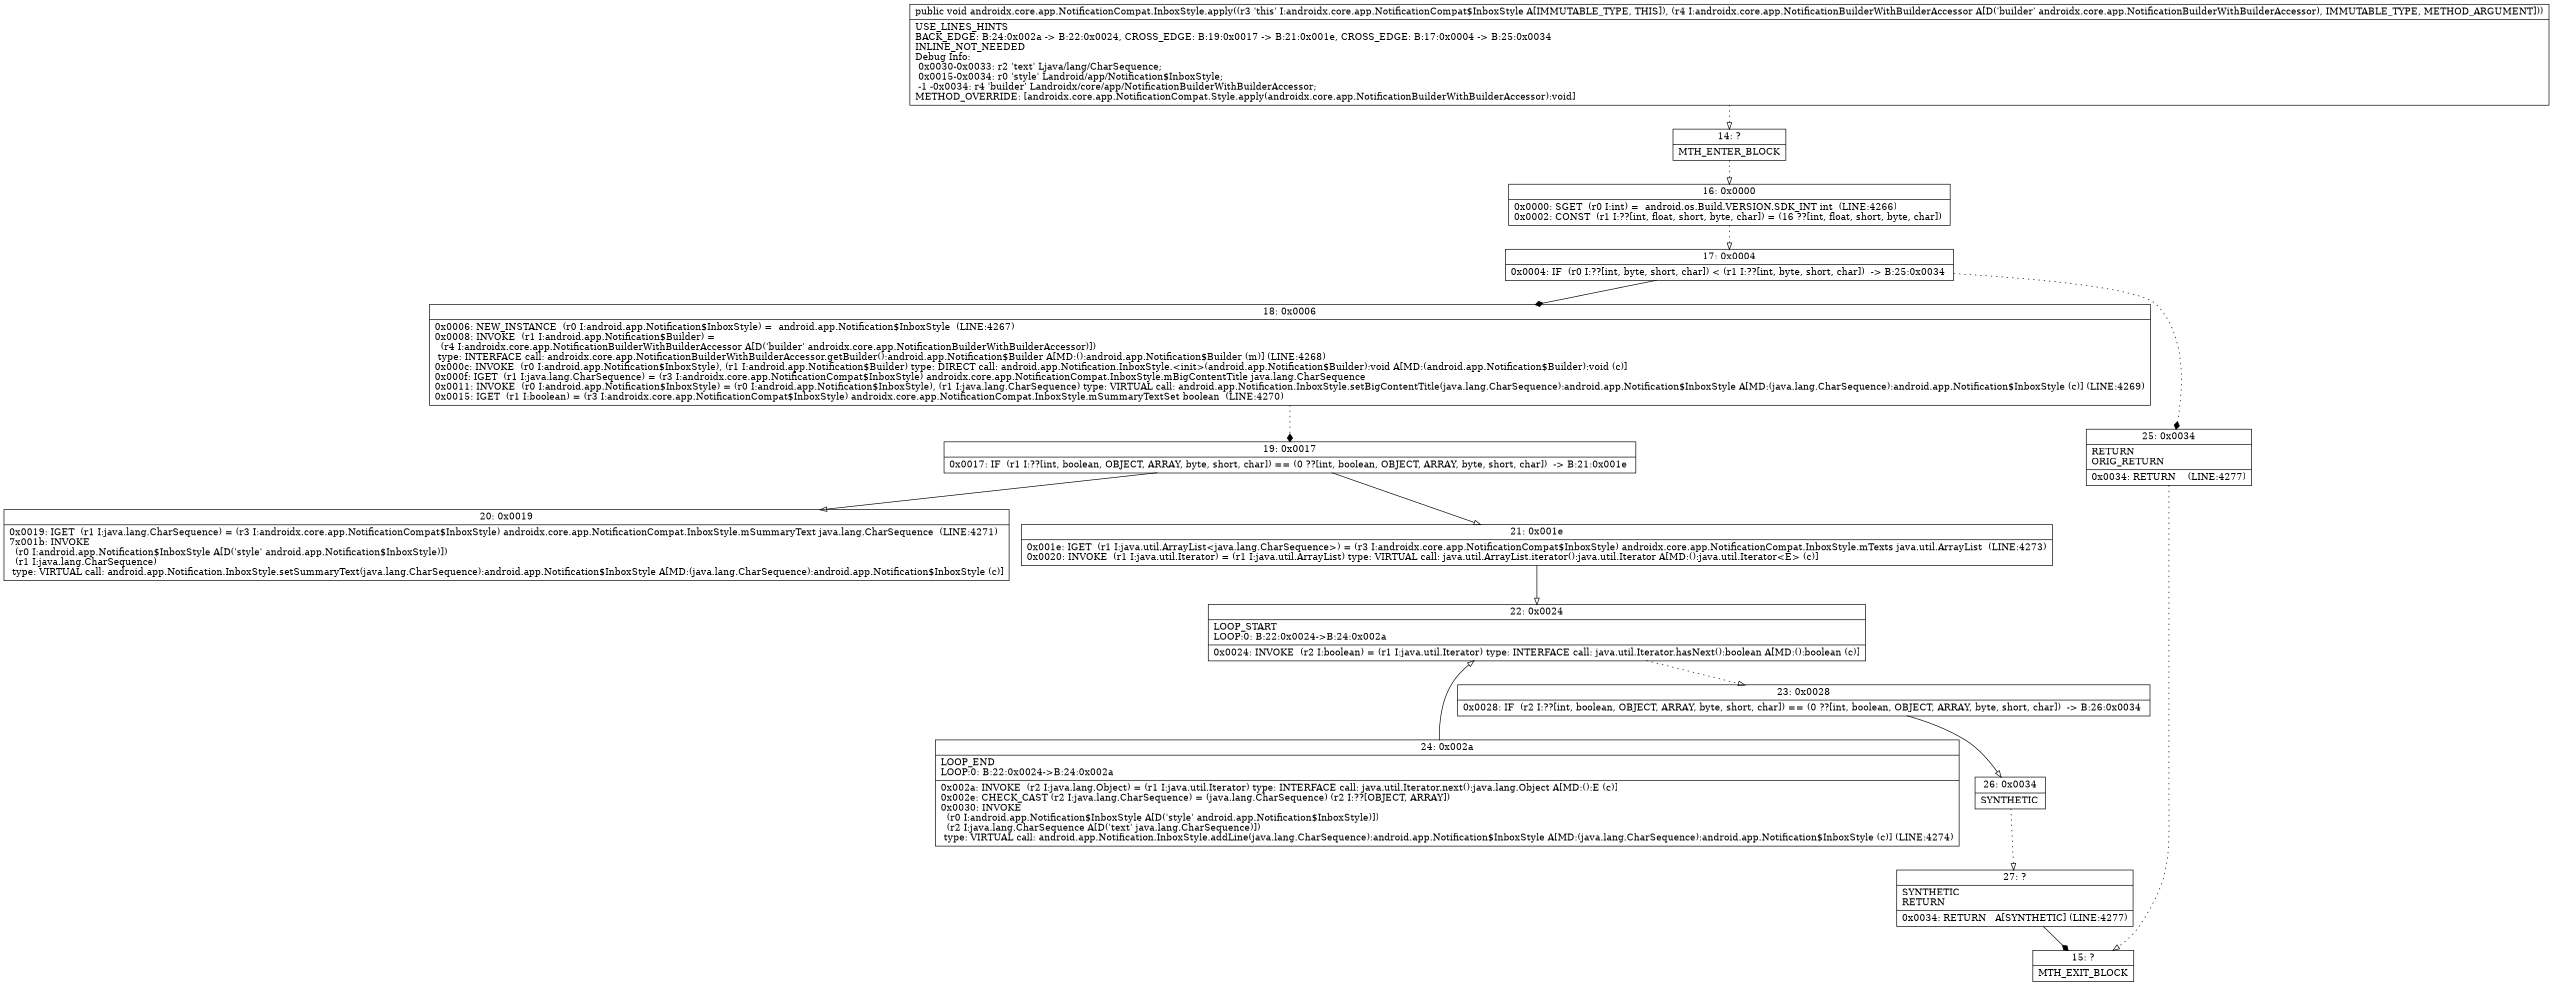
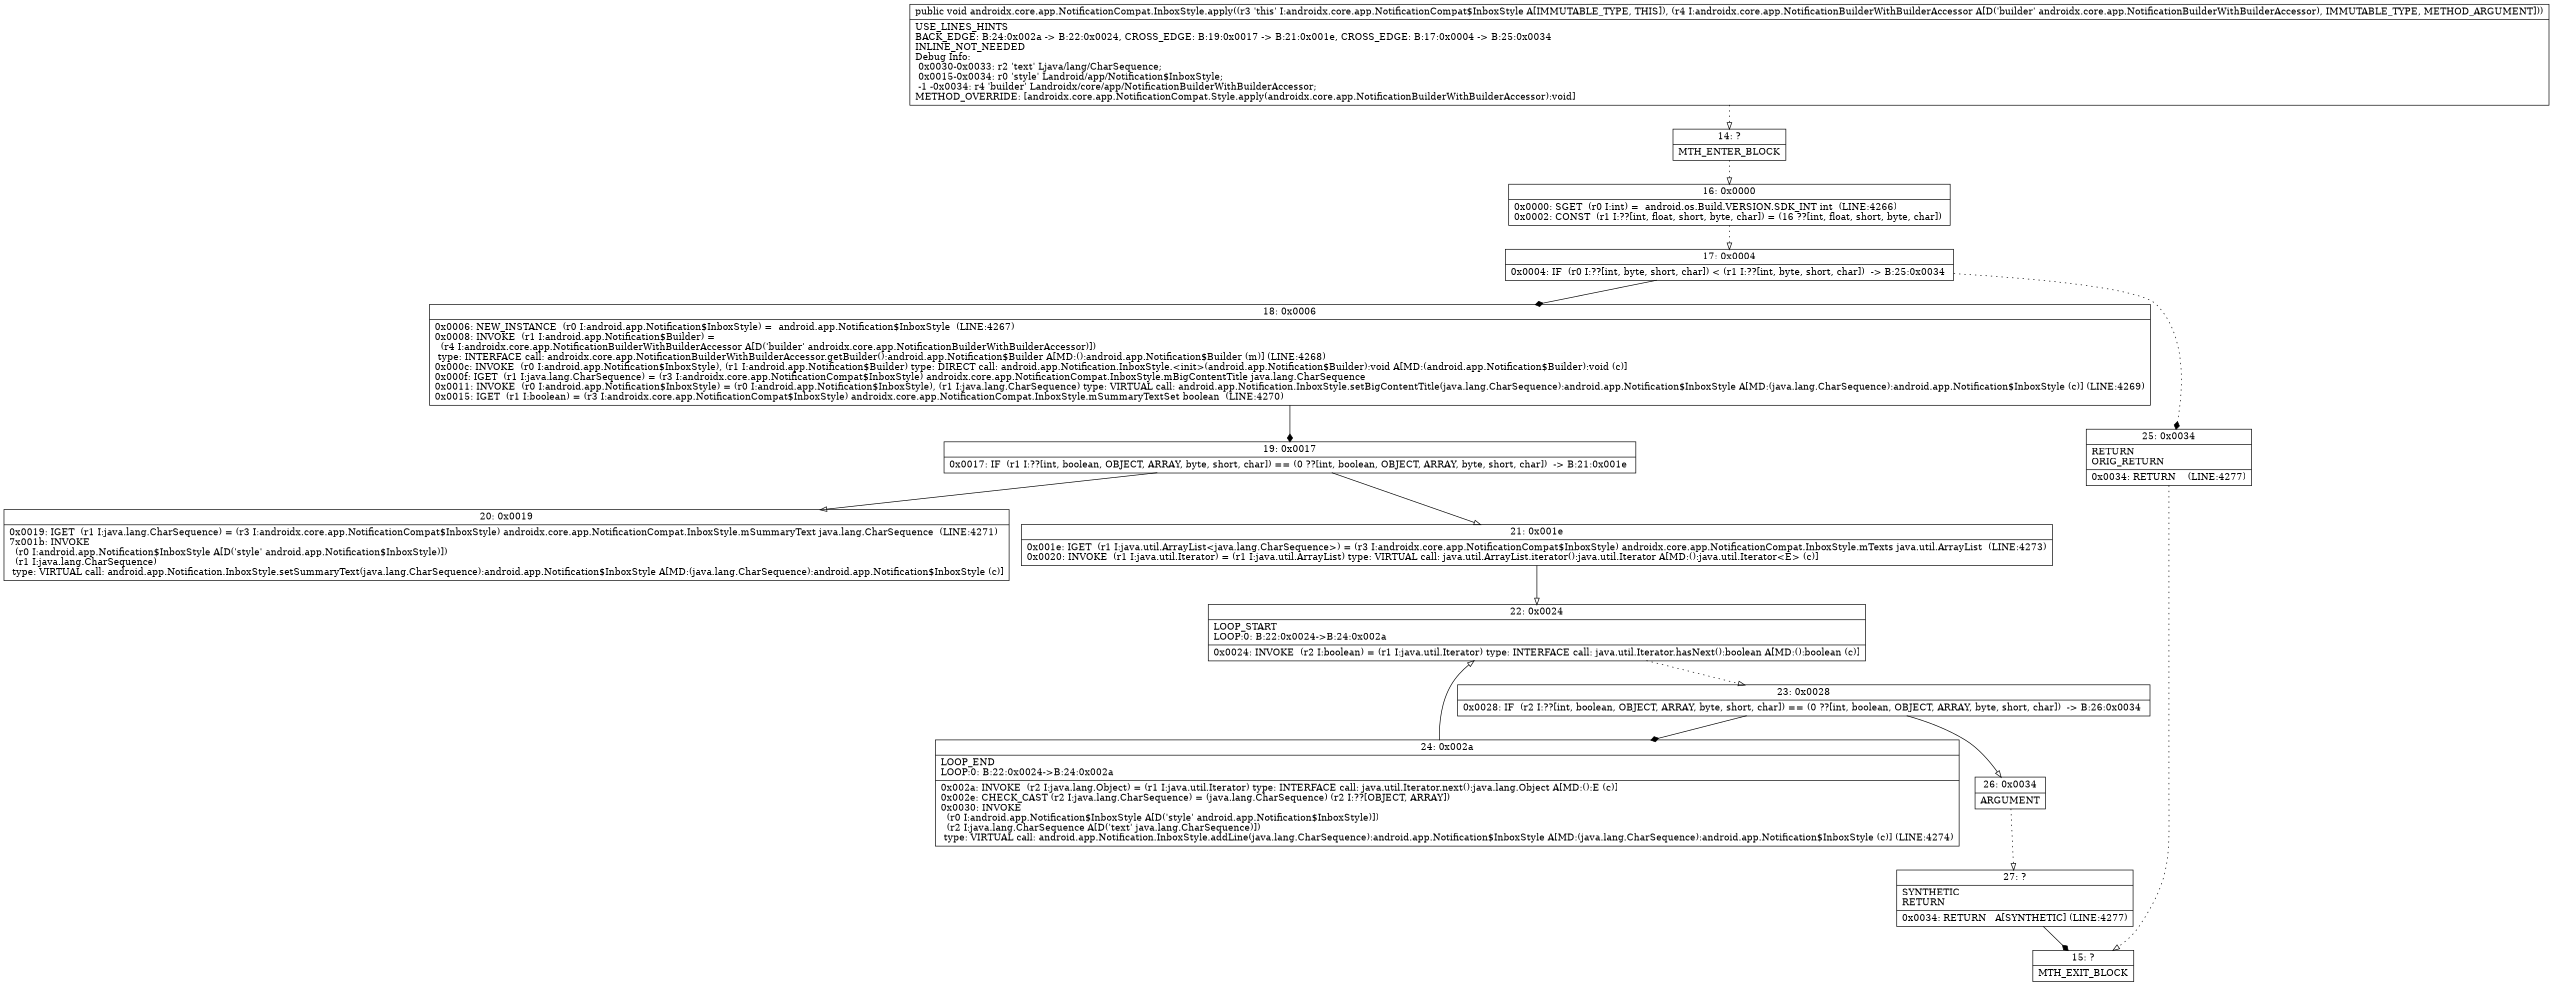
(1290, 420) -> (1290, 420)
none -> (1703, 727)
(2010, 801) -> (2010, 801)
